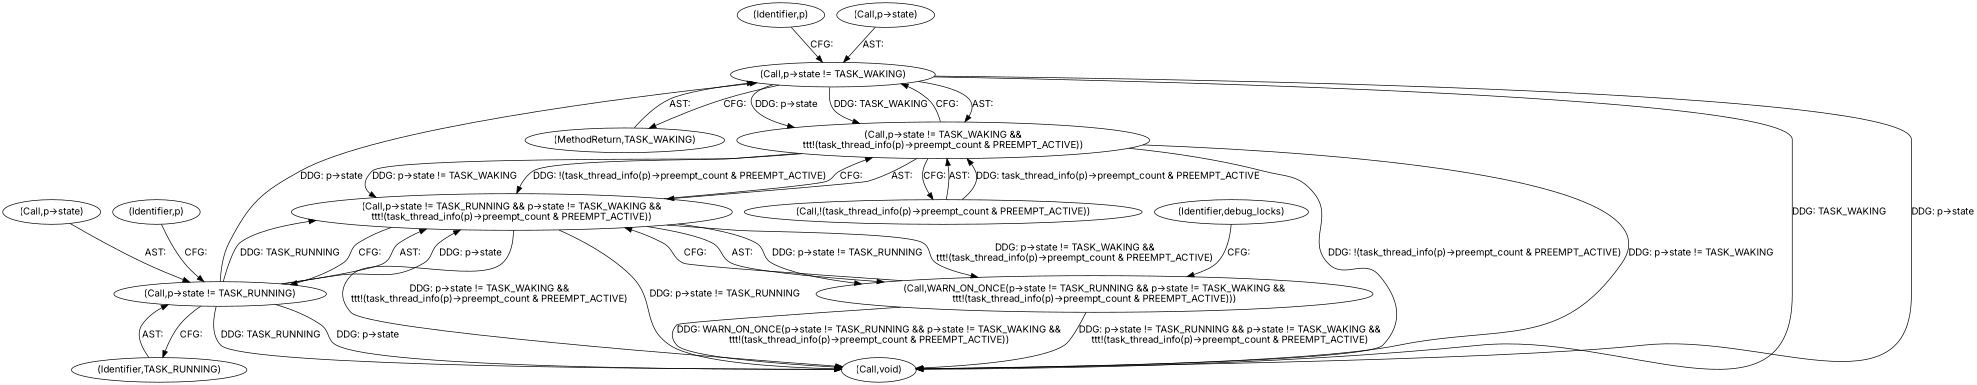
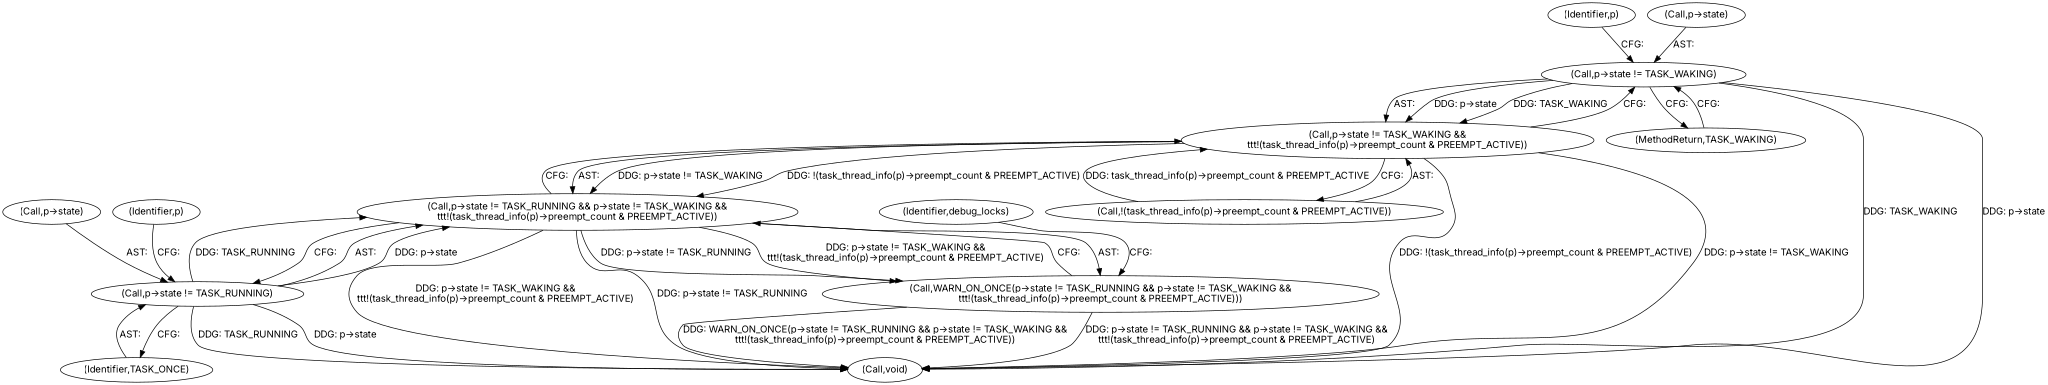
(681, 104) -> (1710, 104)
(452, 127) -> none
(159, 370) -> (137, 370)
